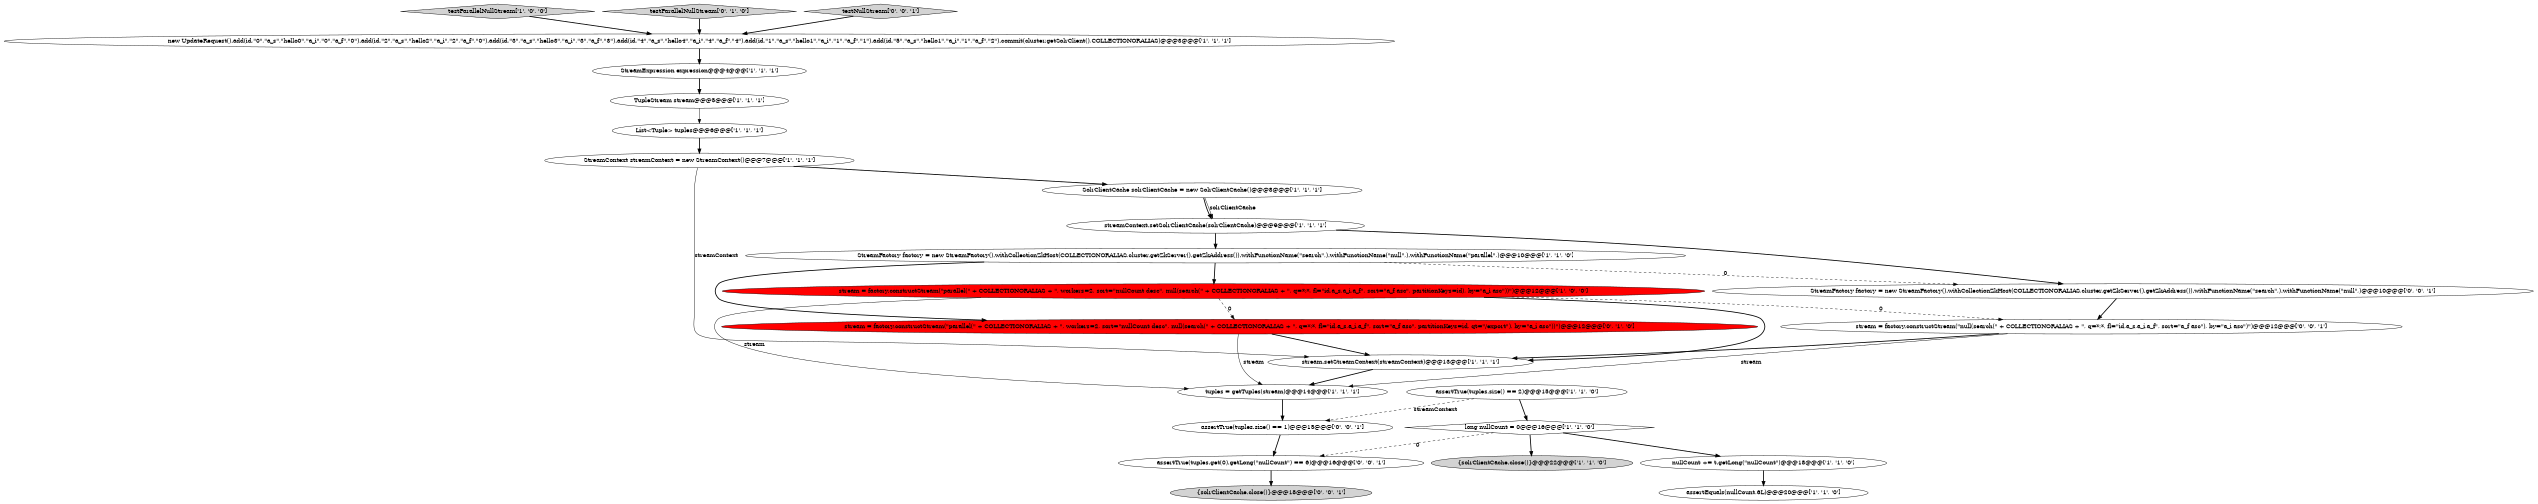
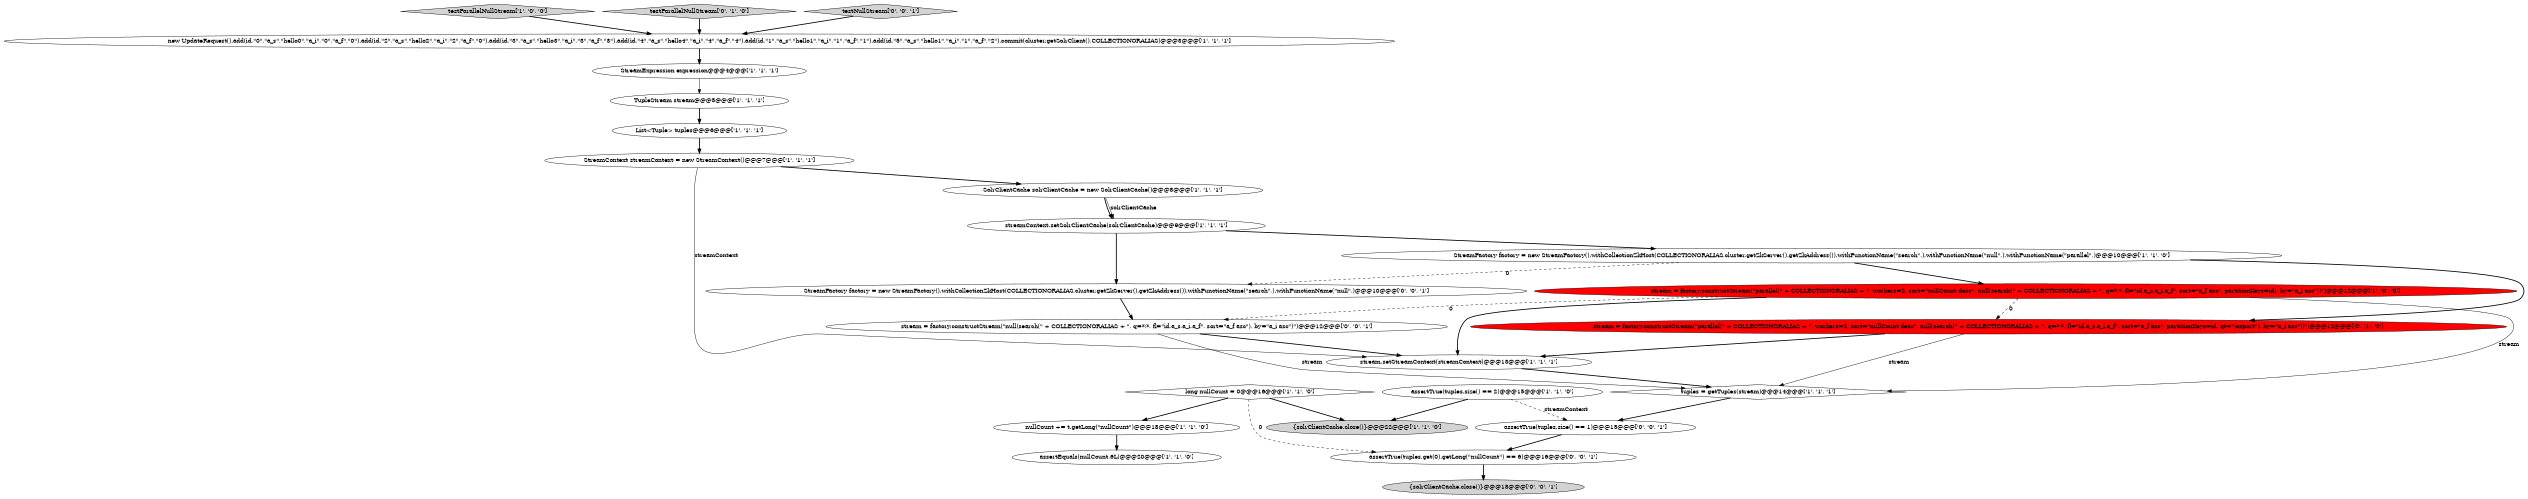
(699, 84) -> (699, 84)
(699, 114) -> (699, 114)
(1282, 392) -> (1758, 392)
(1523, 408) -> (1432, 409)
